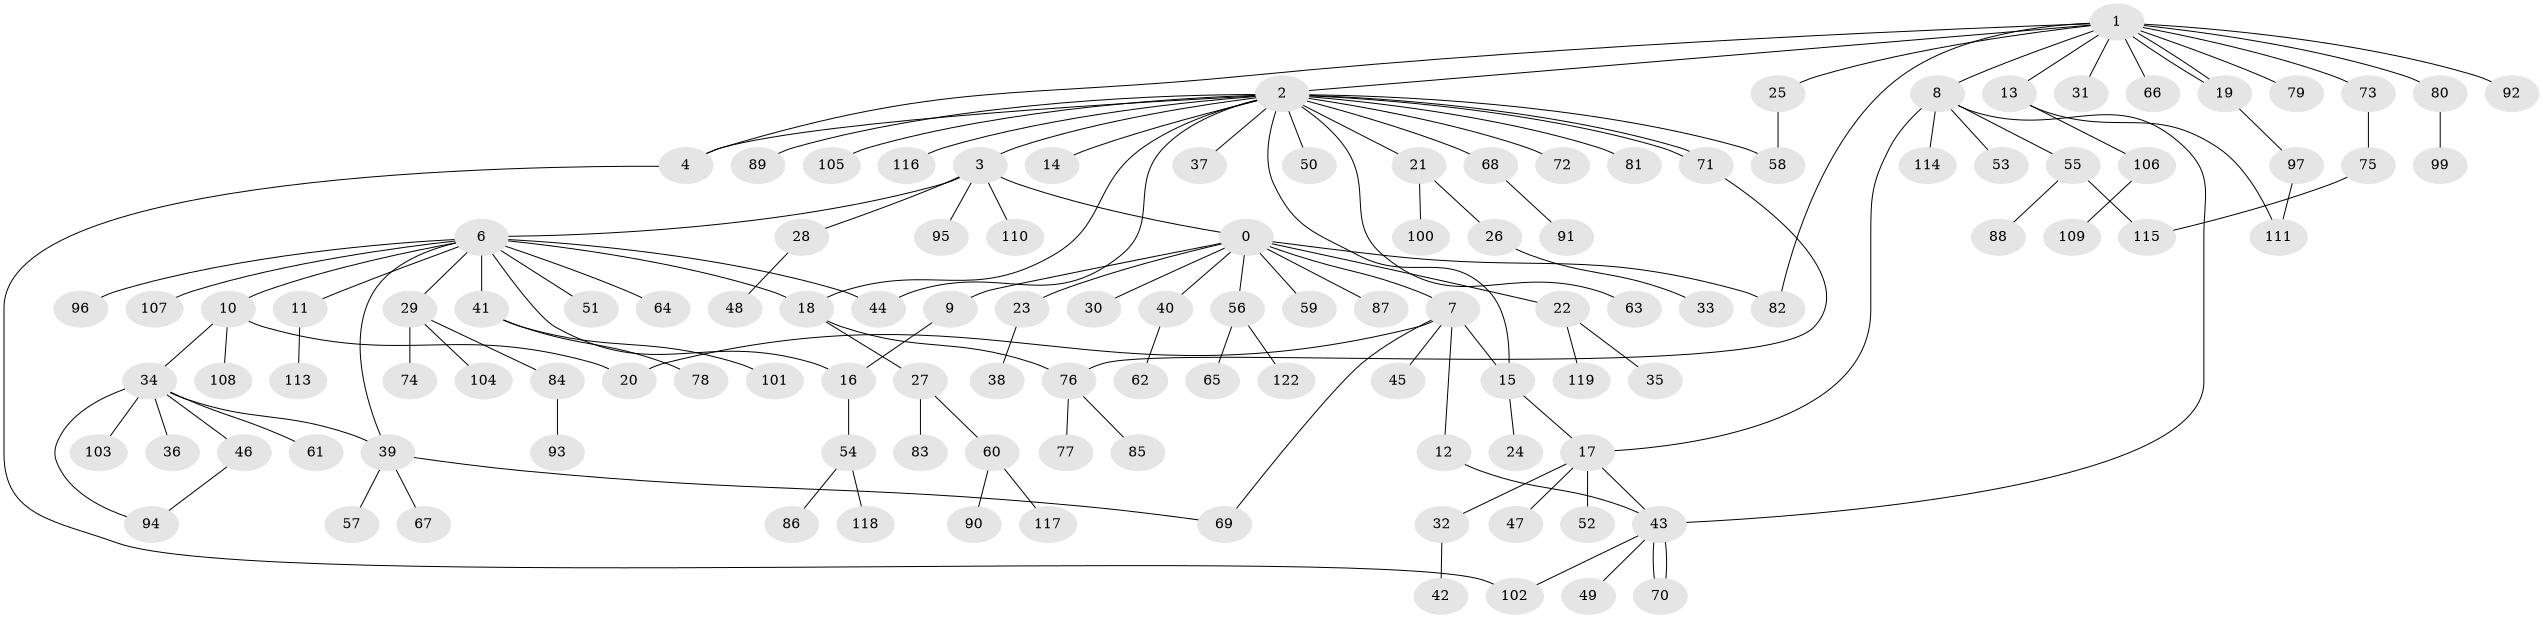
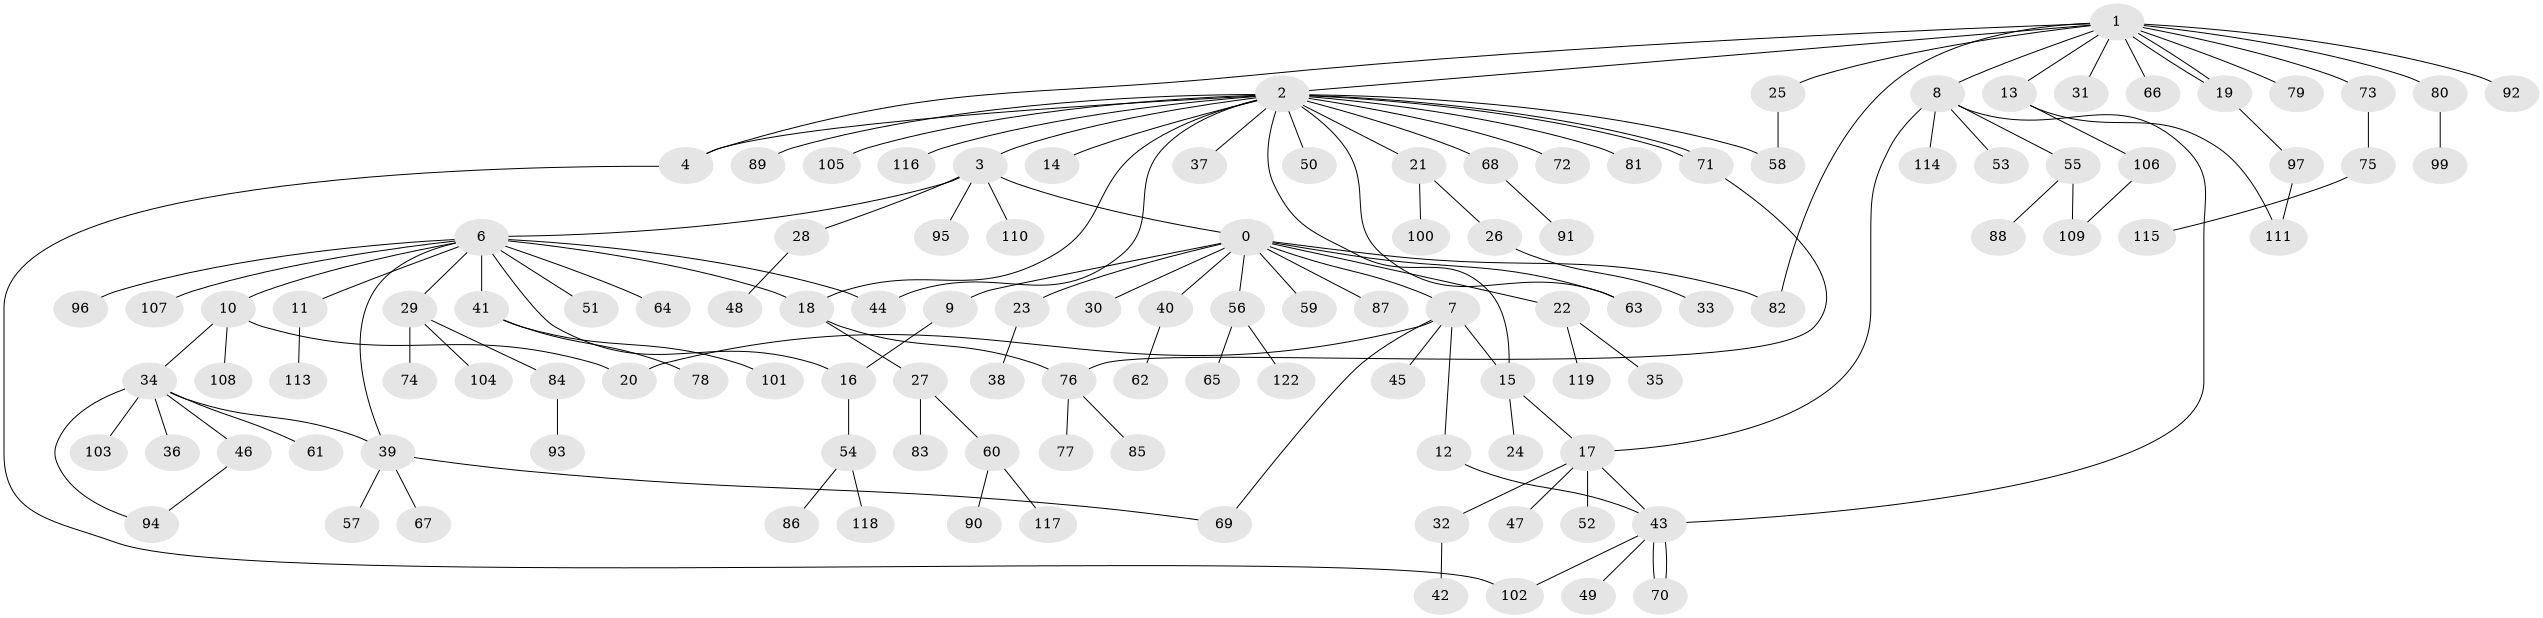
(2114, 205) -> (2073, 202)
none -> (1488, 269)
